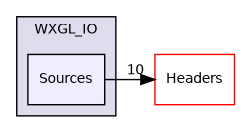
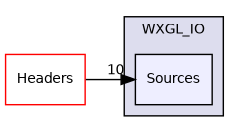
(124, 80) -> (103, 80)
